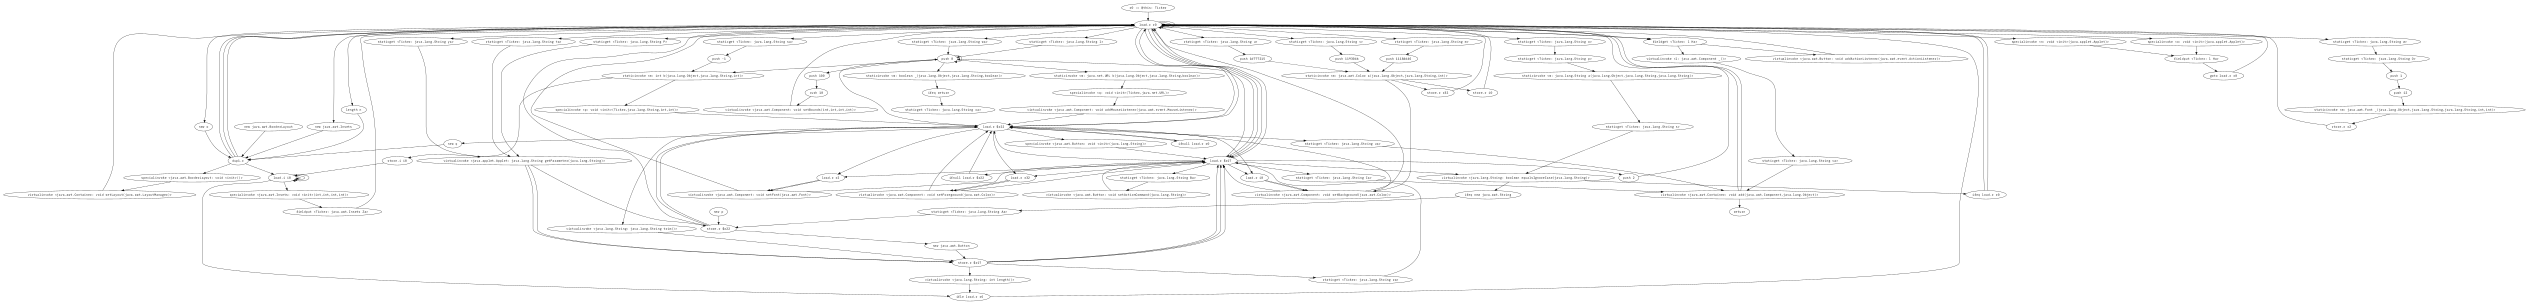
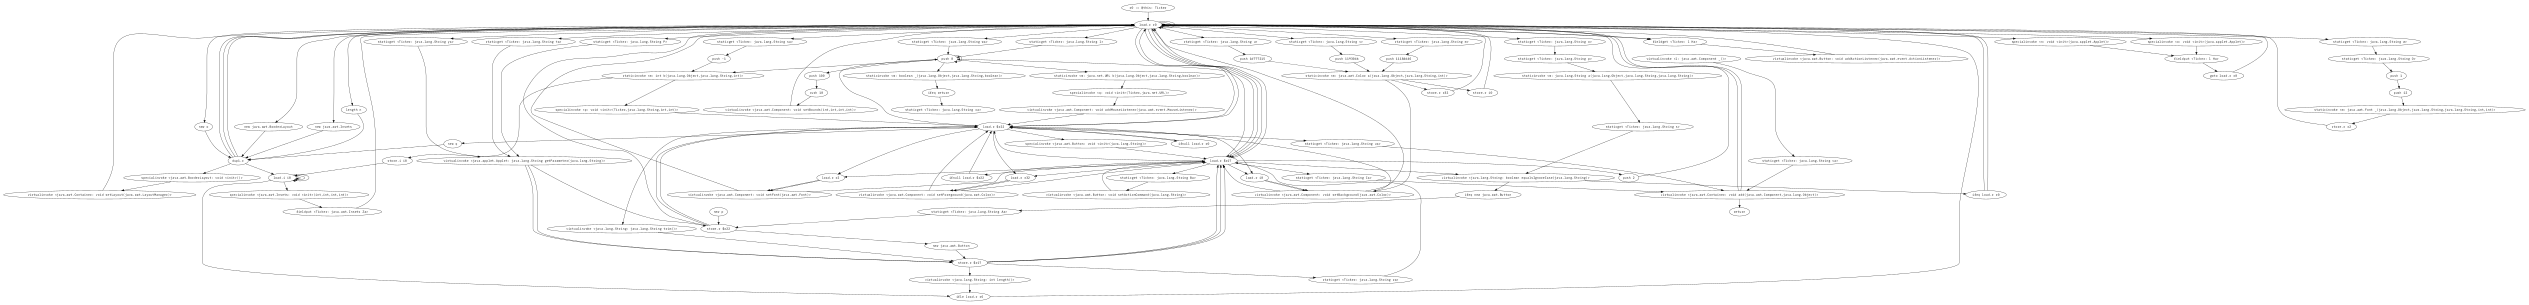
none -> (675, 28)
(1680, 49) -> none
(1488, 195) -> (1488, 195)
